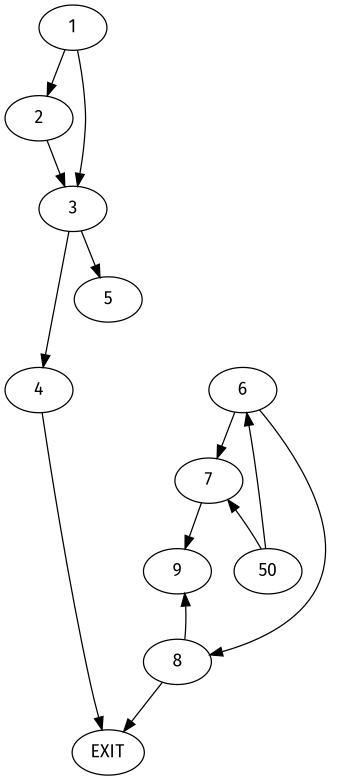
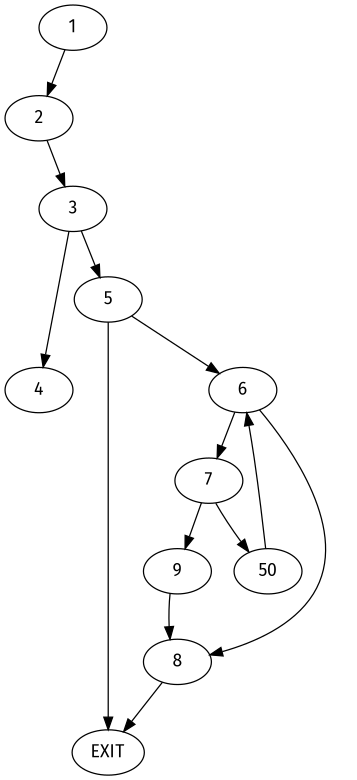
(85, 112) -> none
none -> (170, 341)
(249, 529) -> (228, 523)
(67, 566) -> (108, 520)
(186, 623) -> (169, 610)
